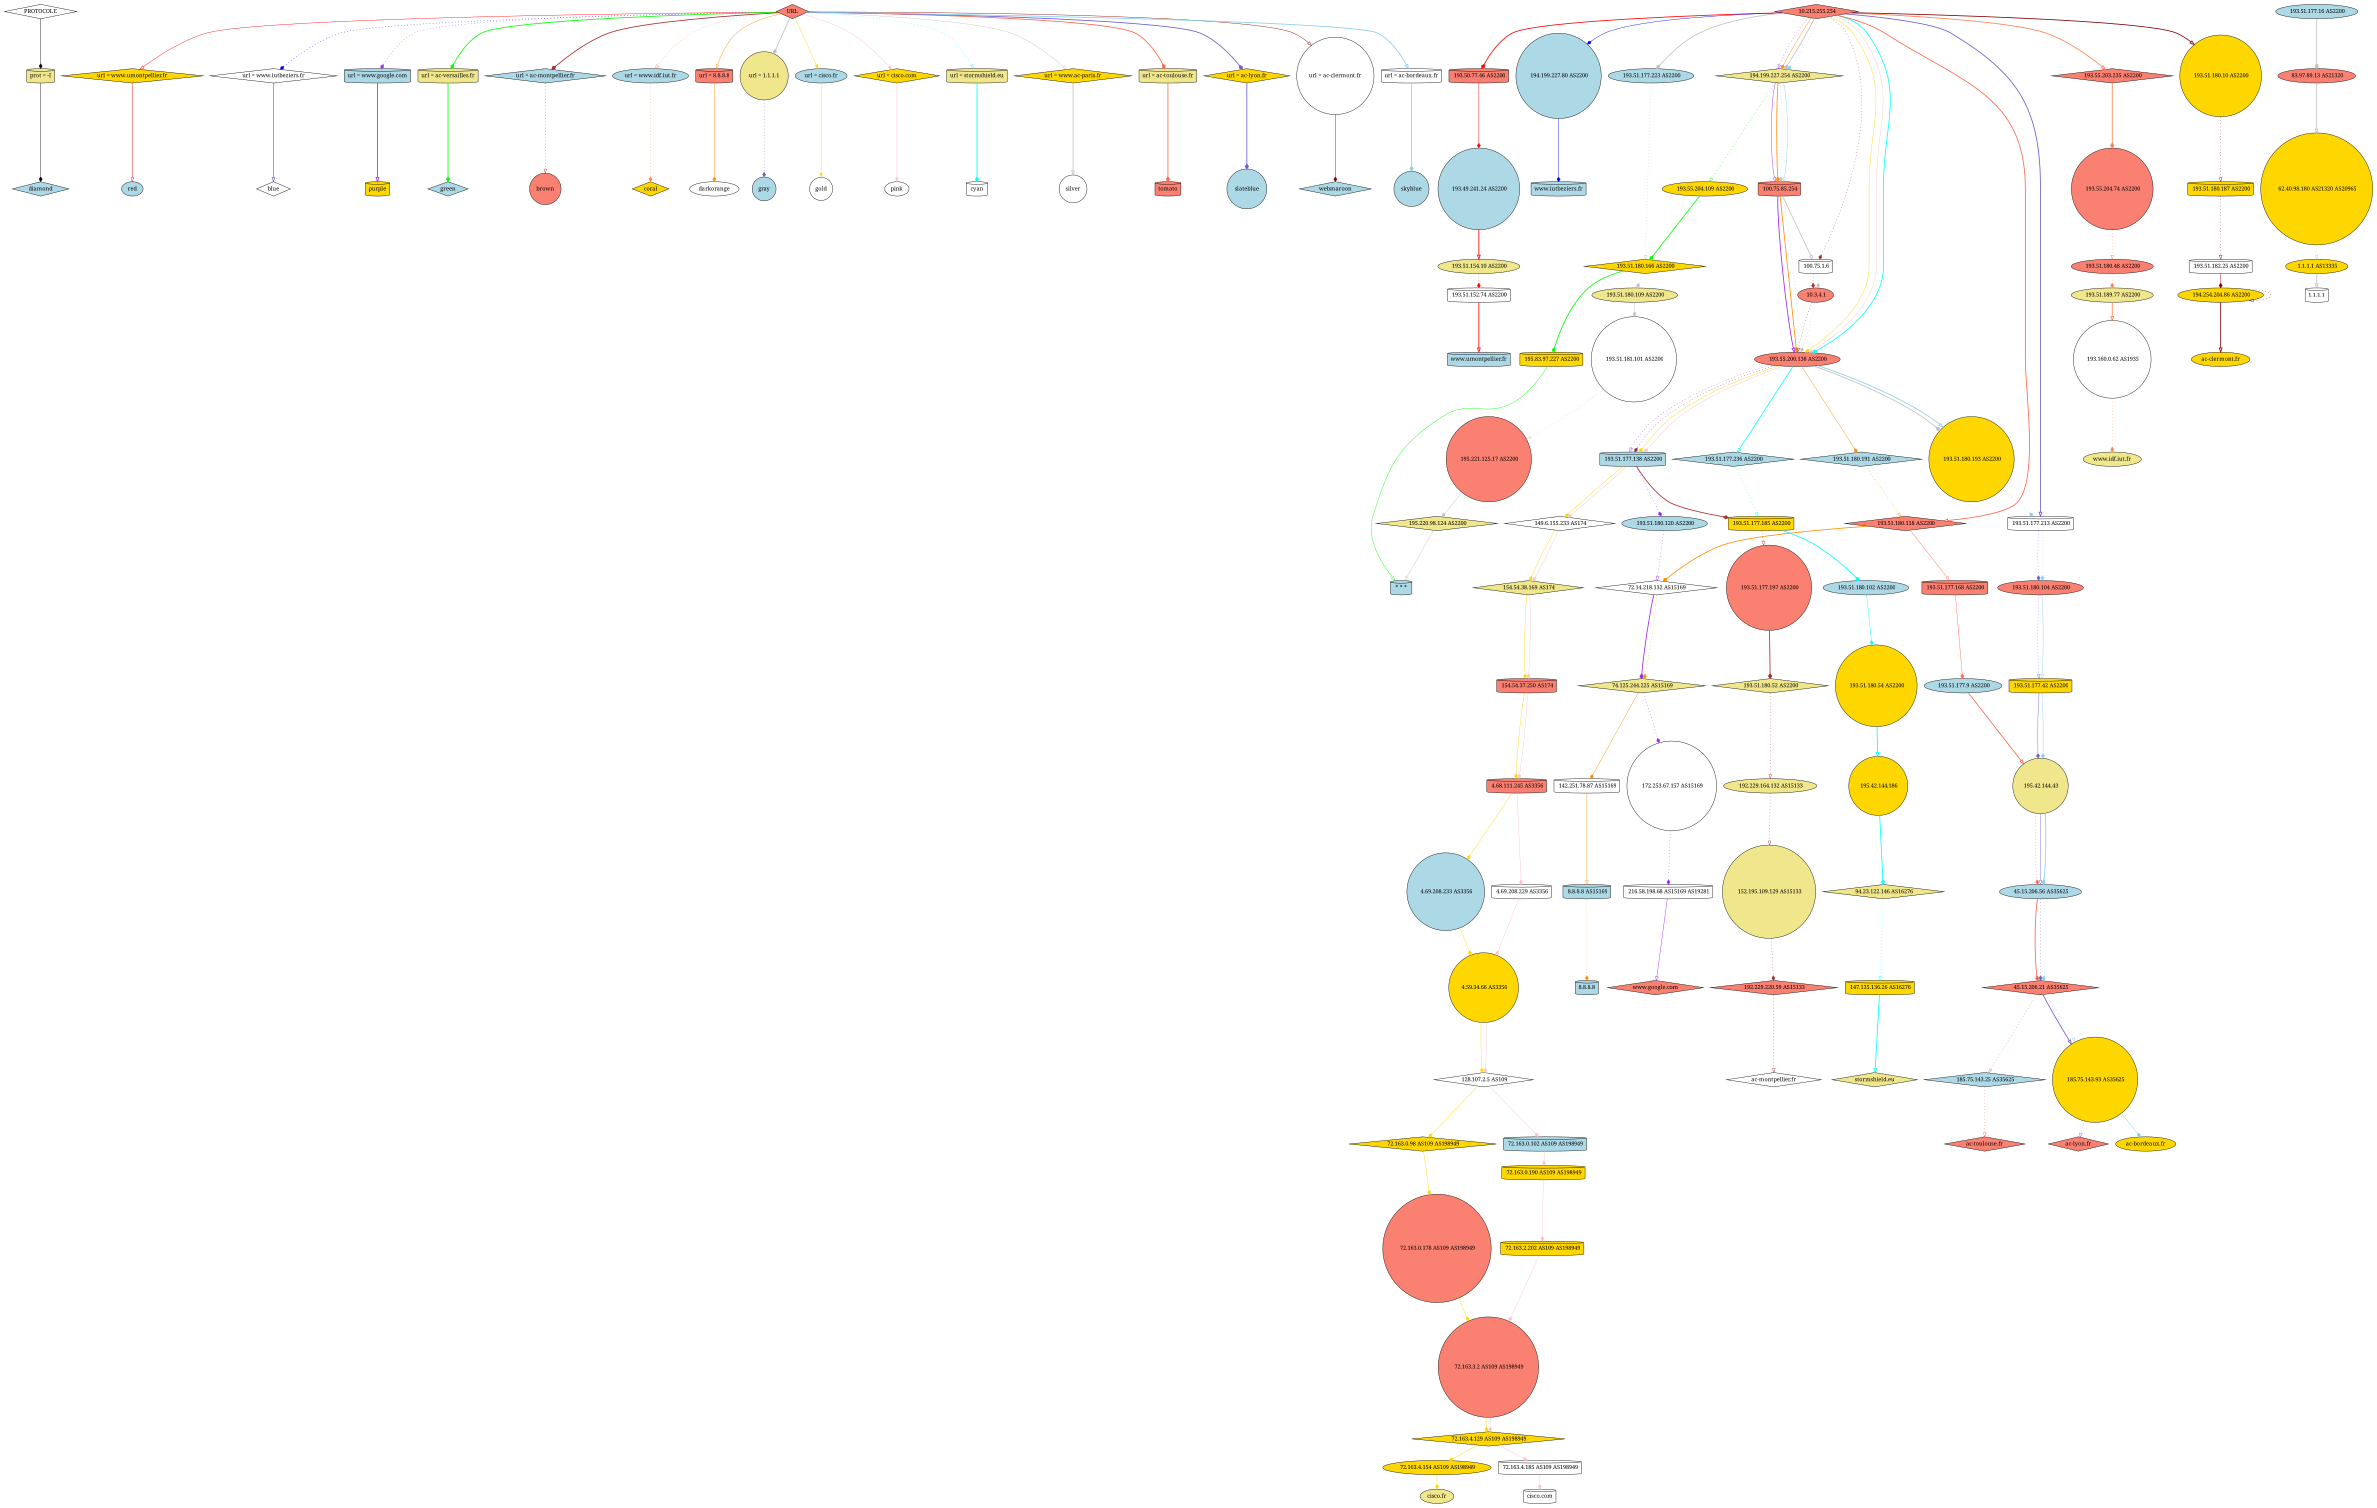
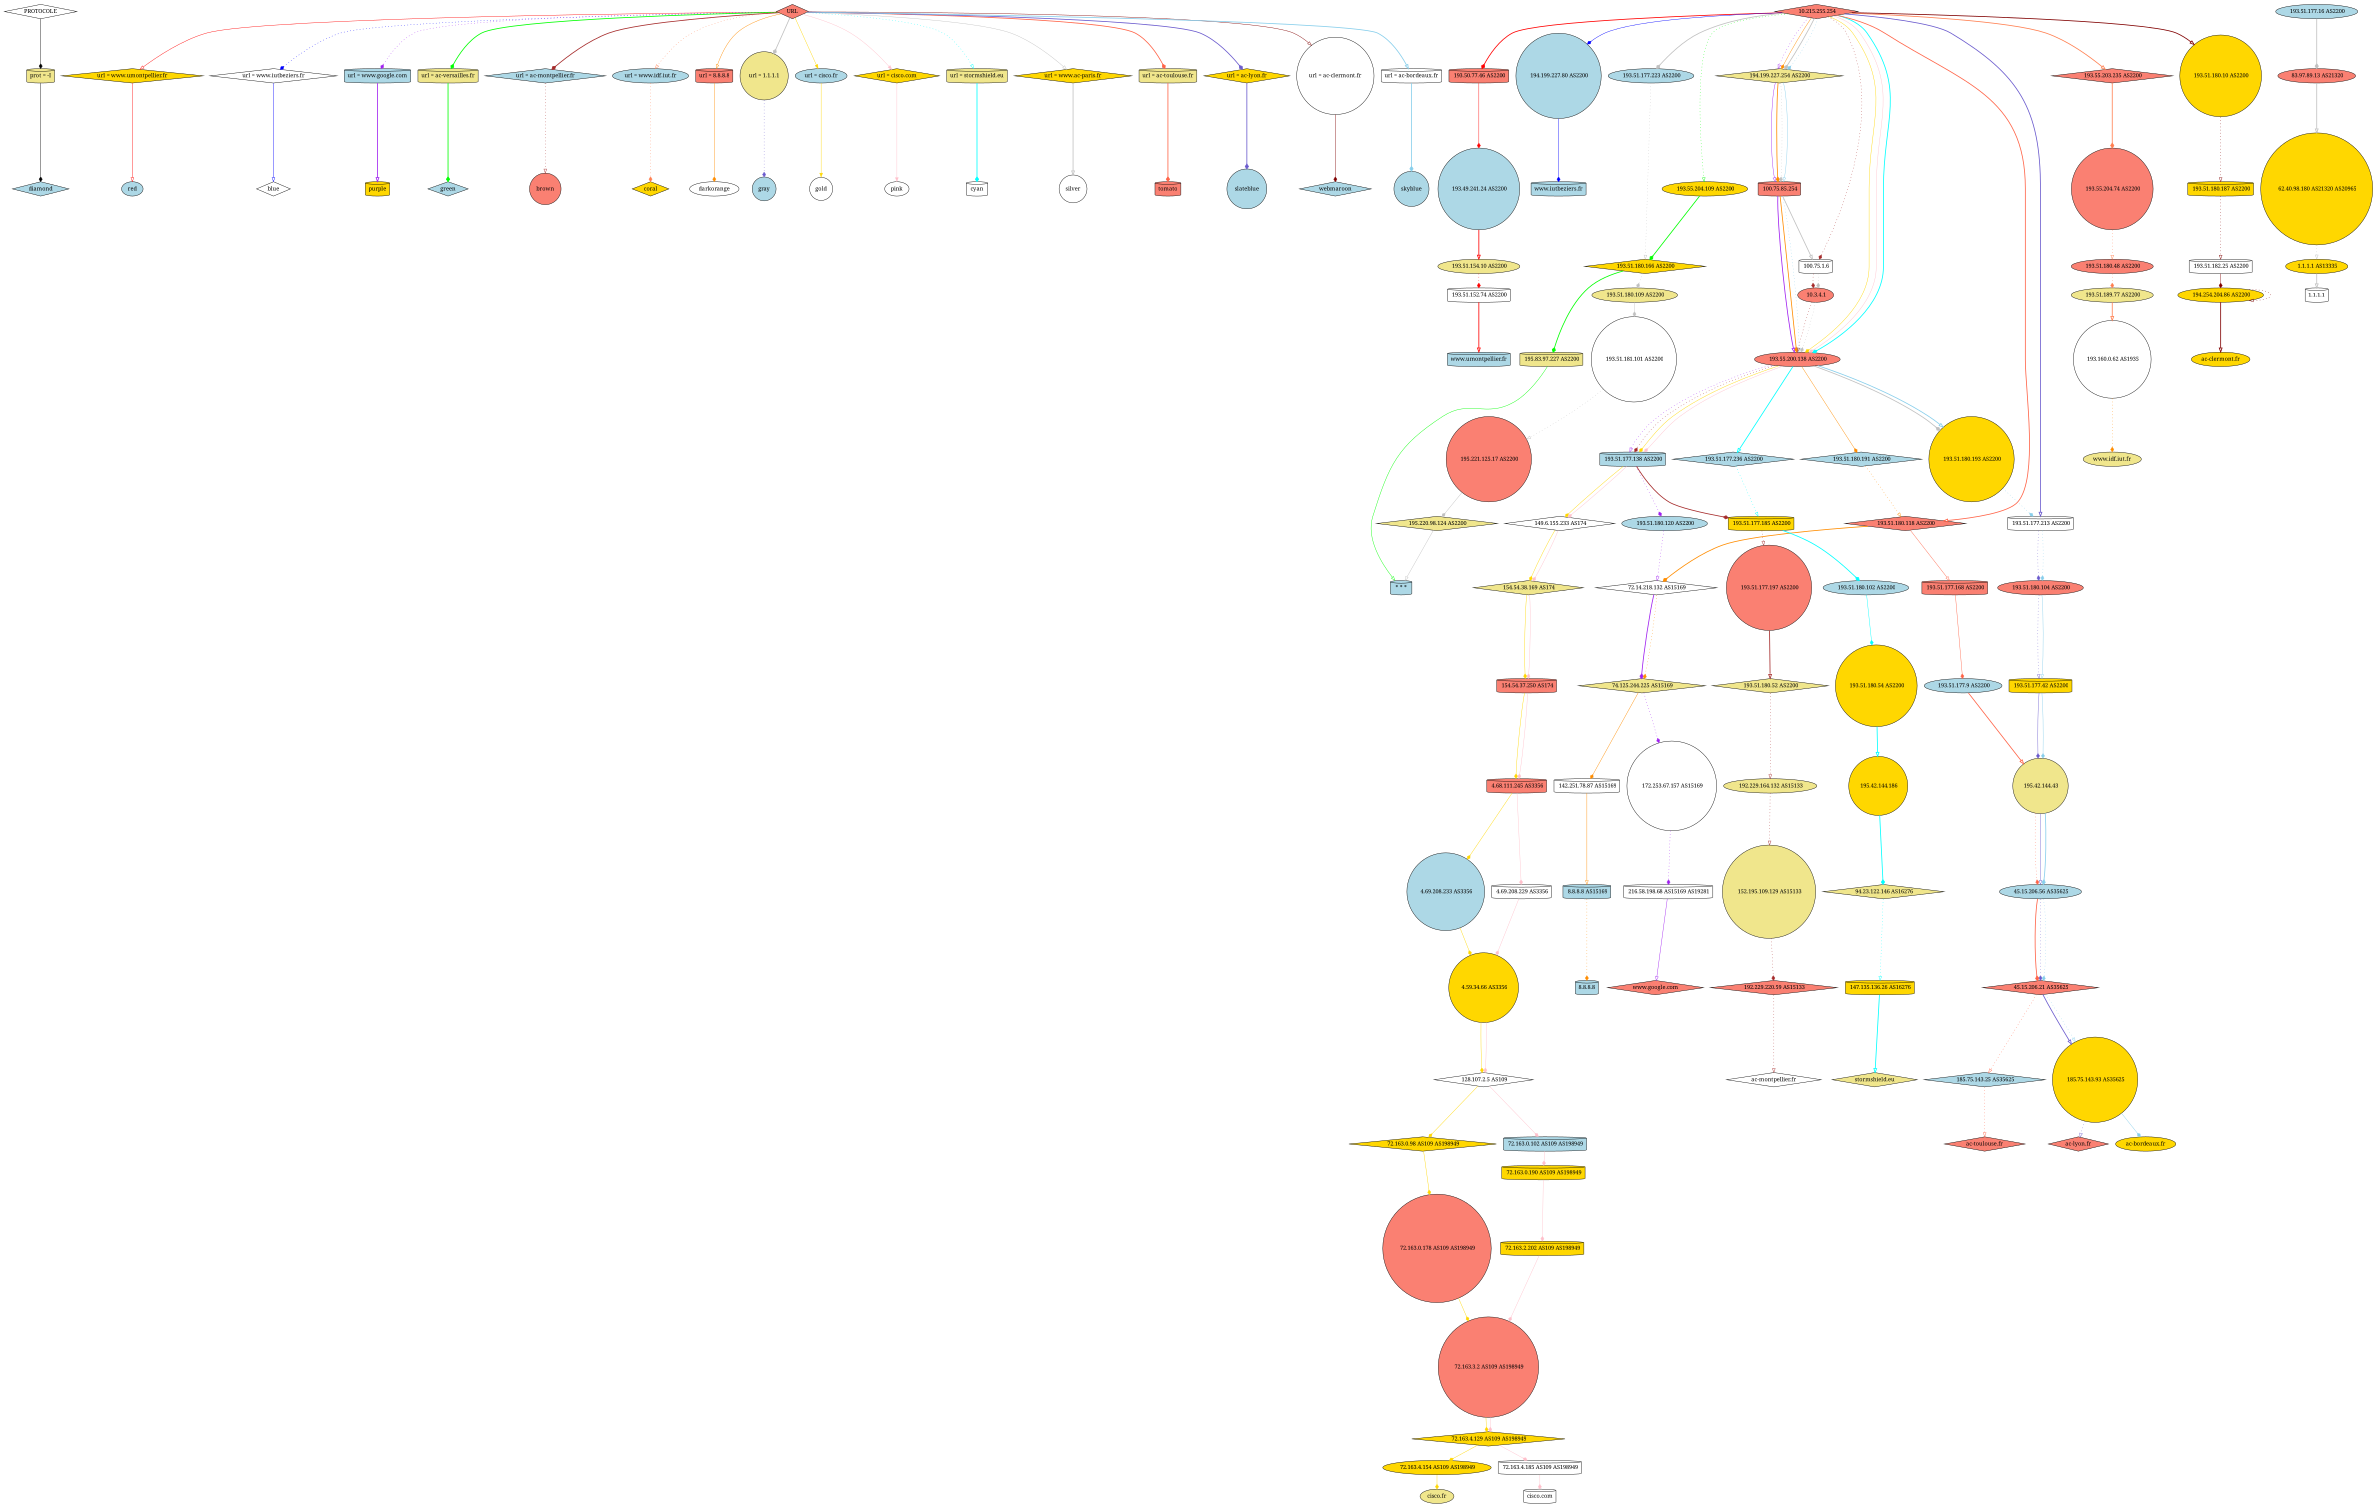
(1743, 130) -> (1702, 65)
(1551, 359) -> (1551, 359)
(2112, 423) -> (2112, 423)
(1770, 652) -> (1770, 652)
